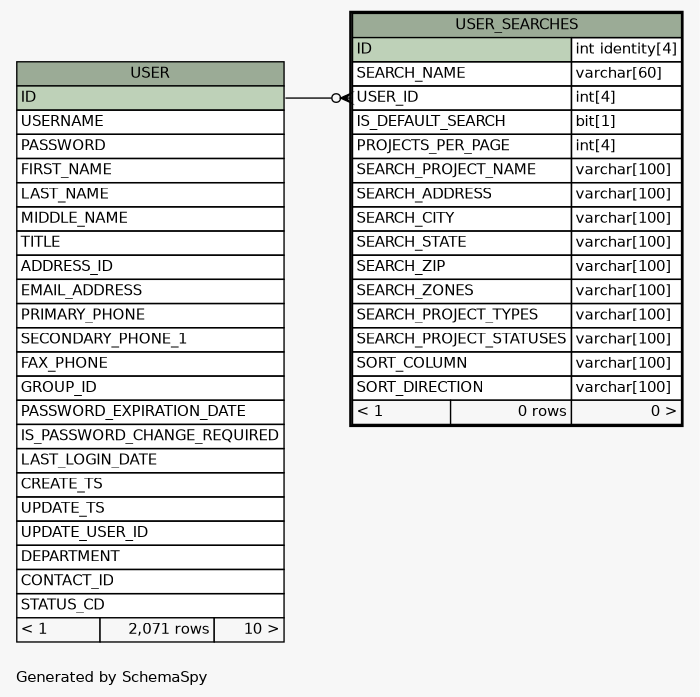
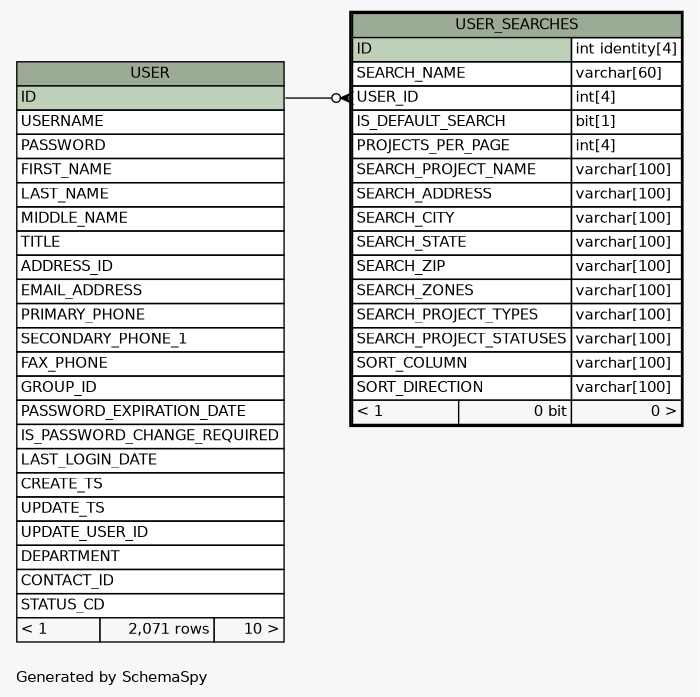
(543, 412) -> (551, 412)
